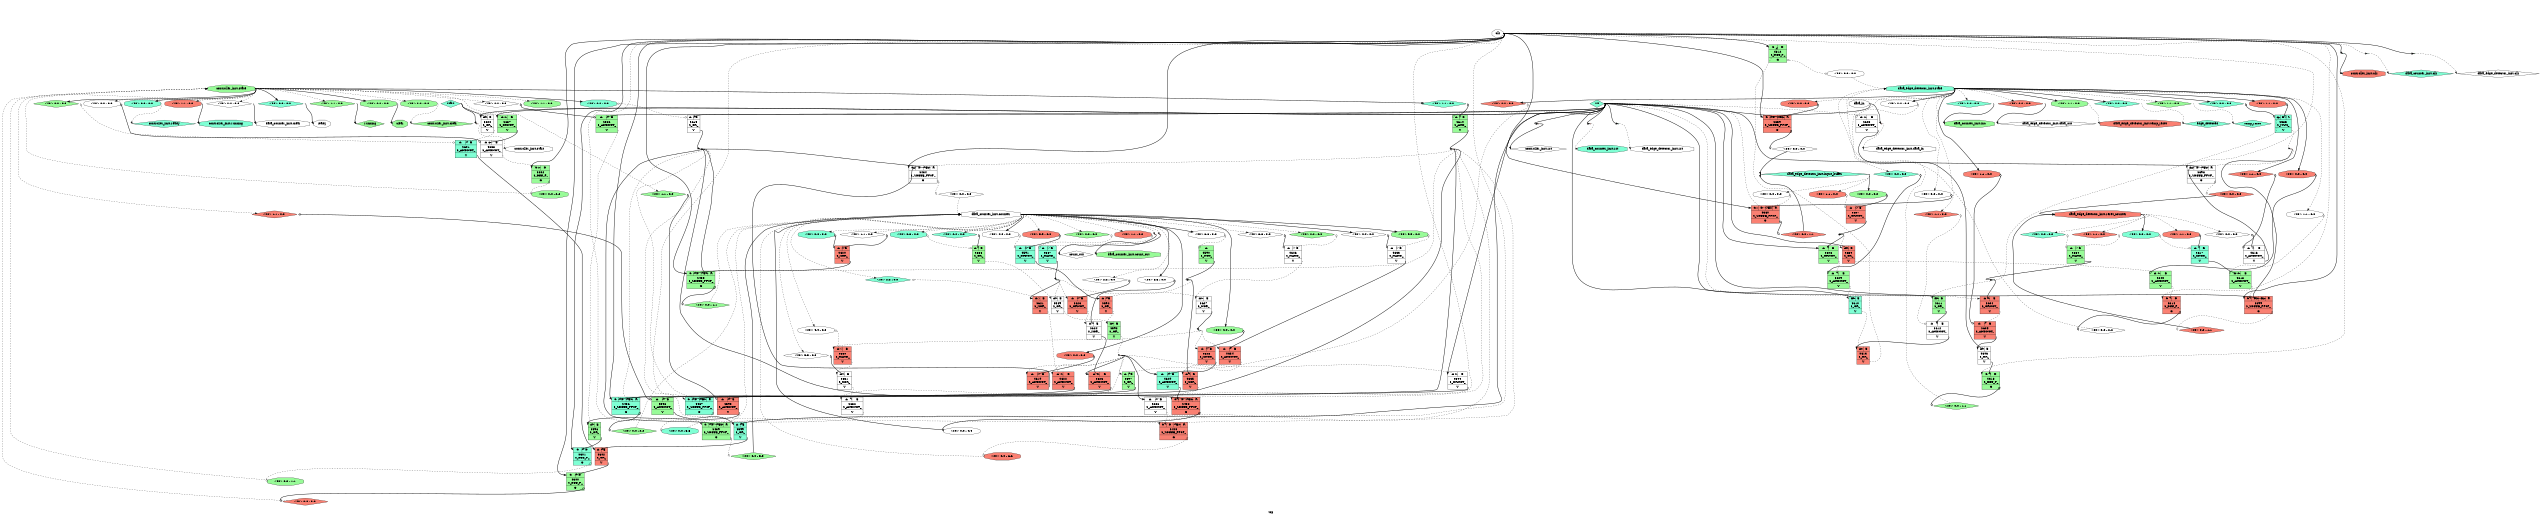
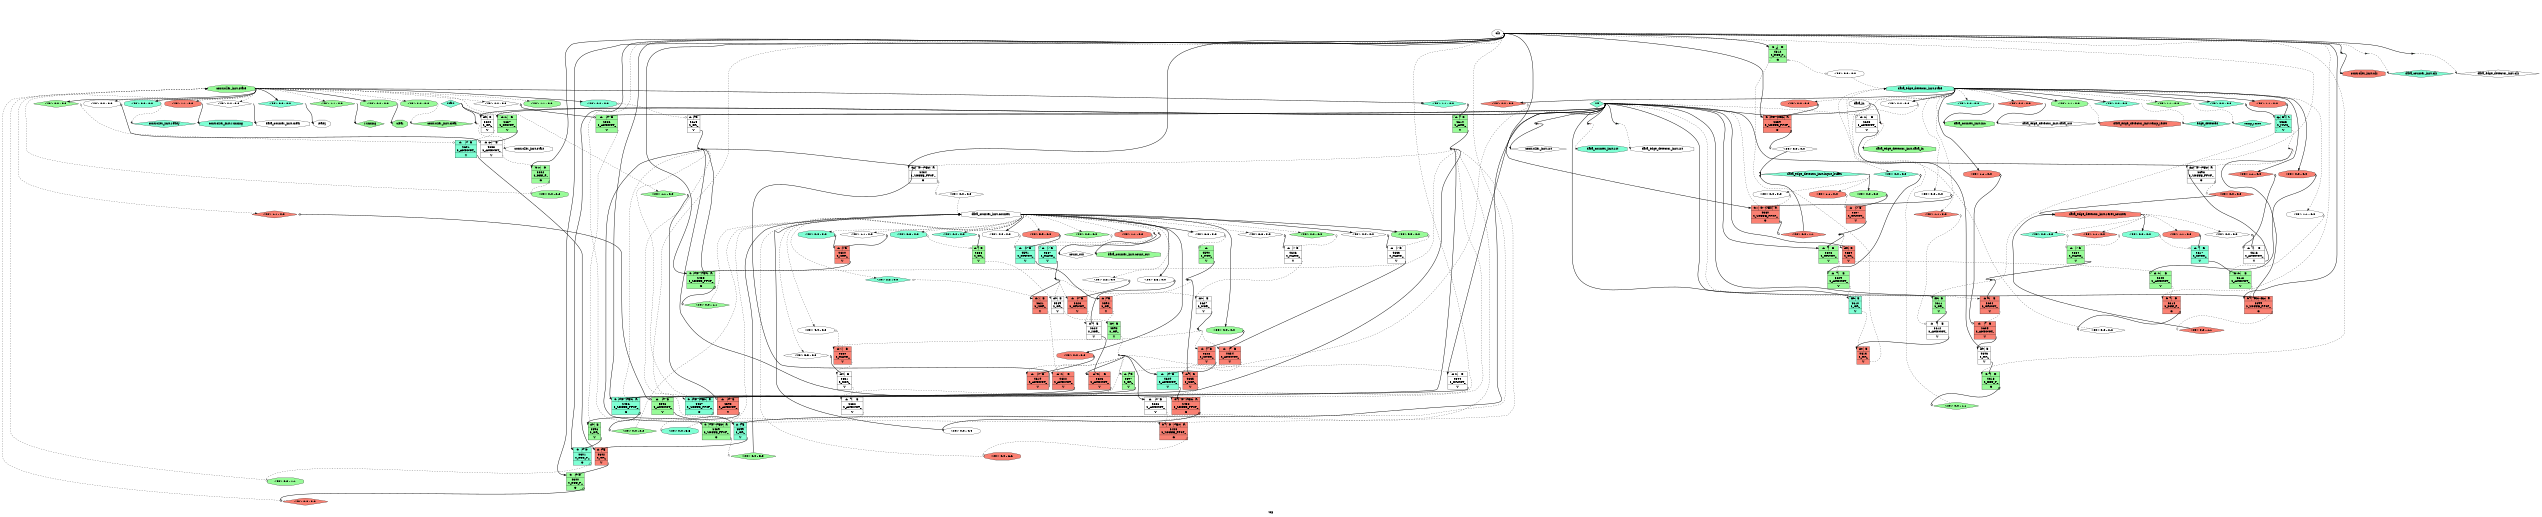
(1900, 149) -> (1900, 149)
